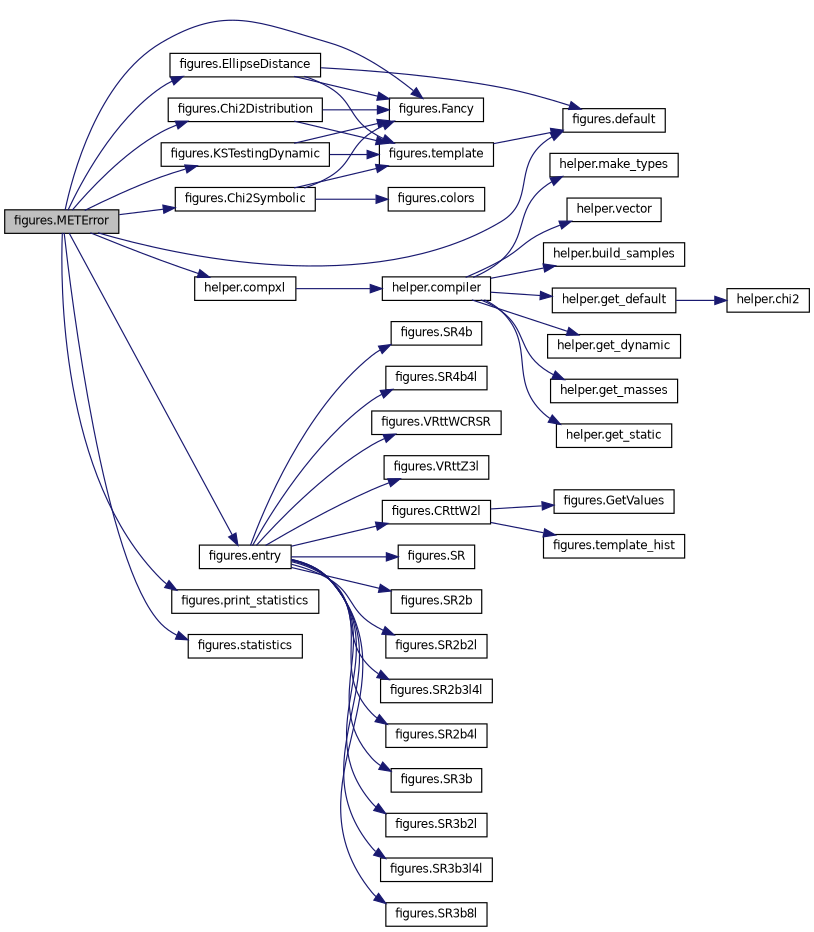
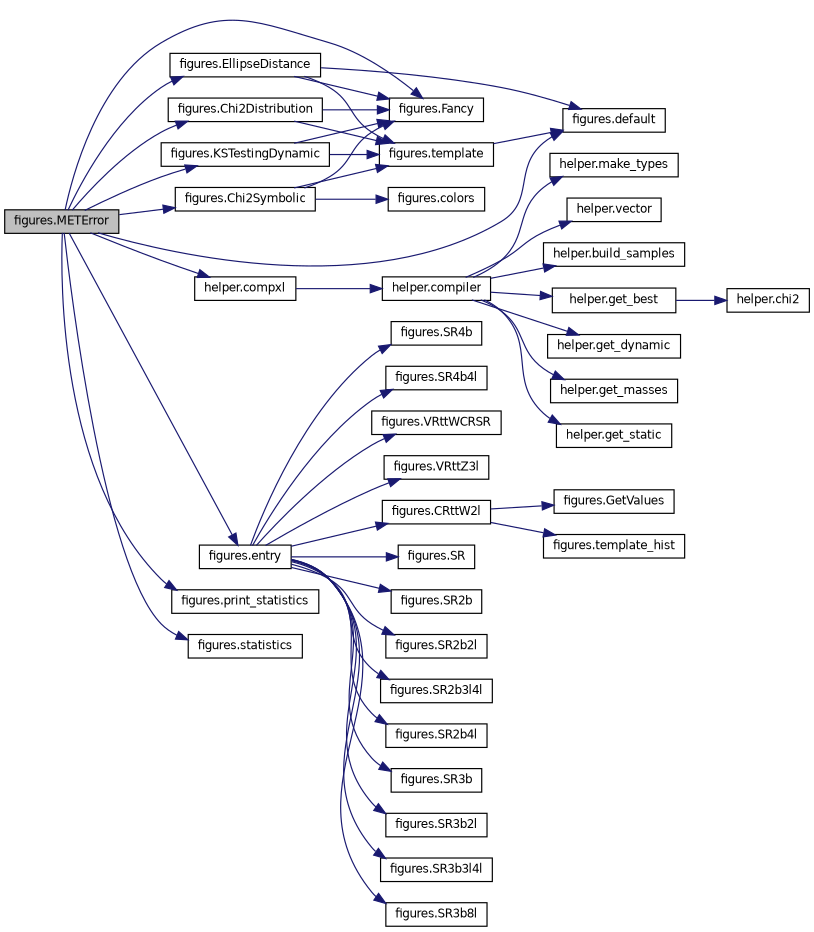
(614, 300) -> (614, 300)
